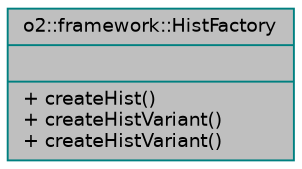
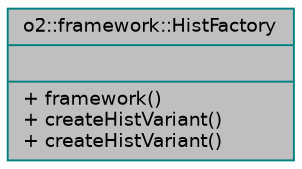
(90, 99) -> (93, 99)
